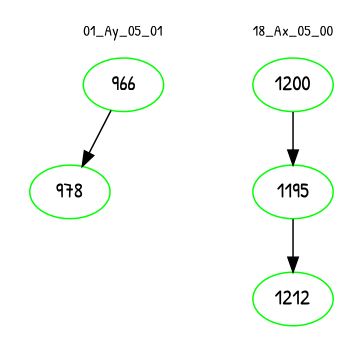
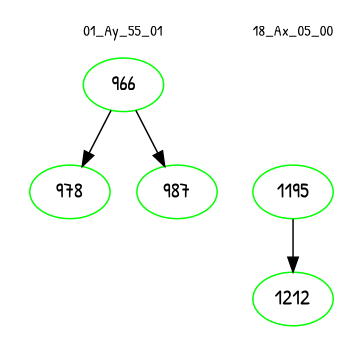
(123, 32) -> (123, 32)
(293, 85) -> none
none -> (177, 192)
